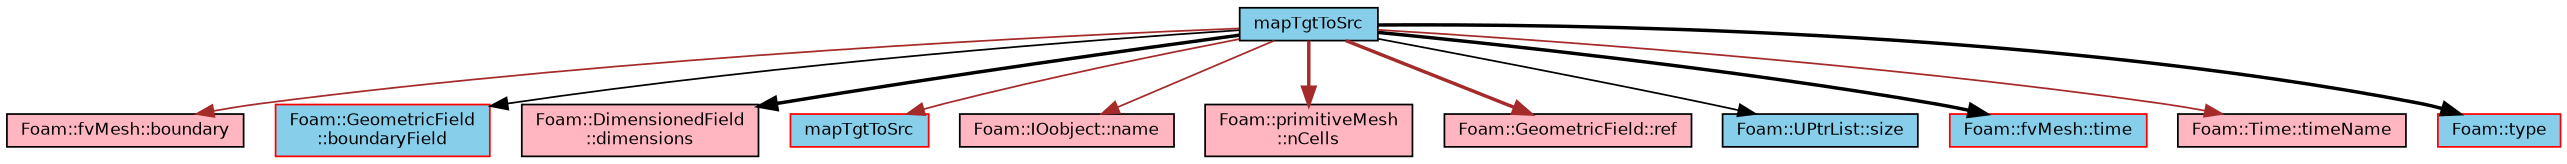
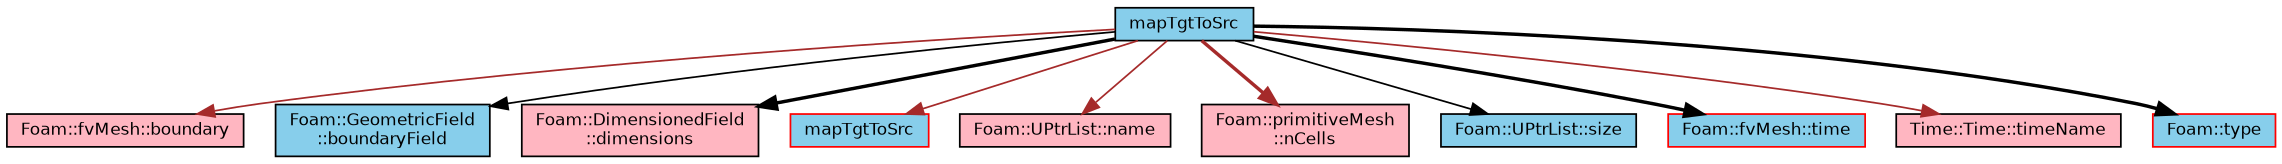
(383, 130) -> (383, 130)
(1067, 130) -> (1065, 130)
(1568, 130) -> none
(2292, 130) -> (2009, 130)
